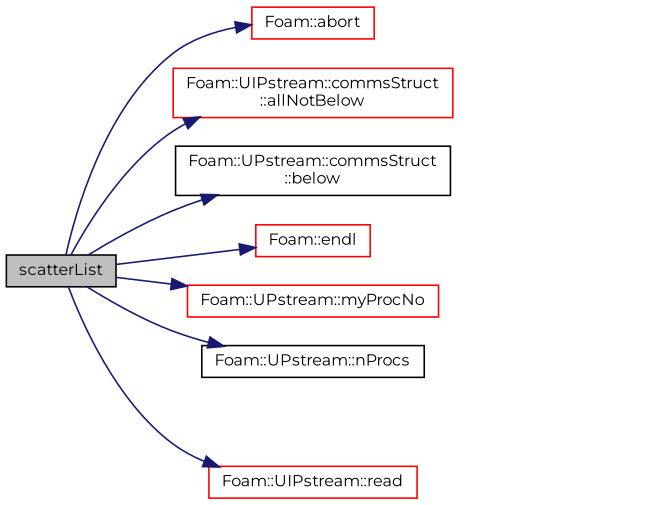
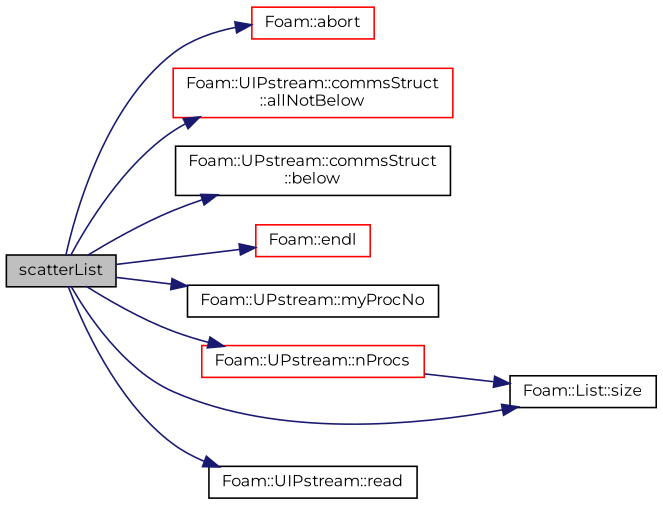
(313, 301) -> (313, 301)
(313, 361) -> (313, 361)
none -> (583, 392)
(313, 482) -> (313, 482)
